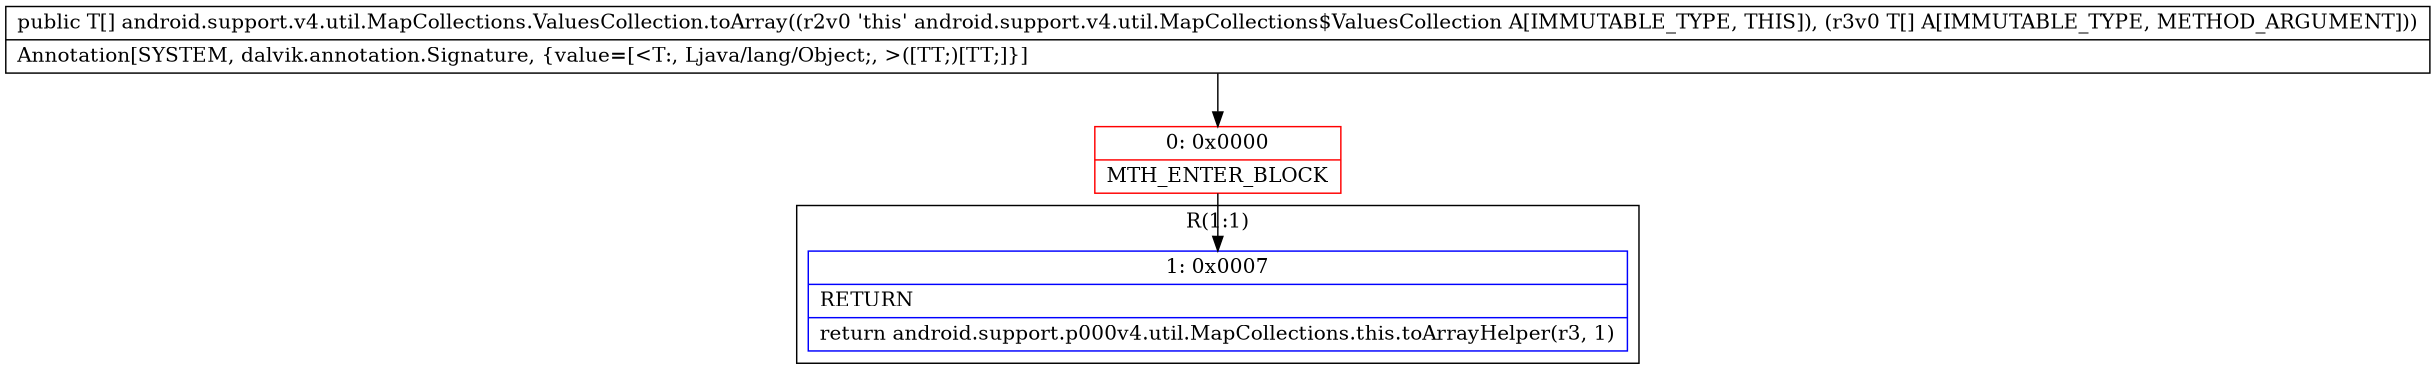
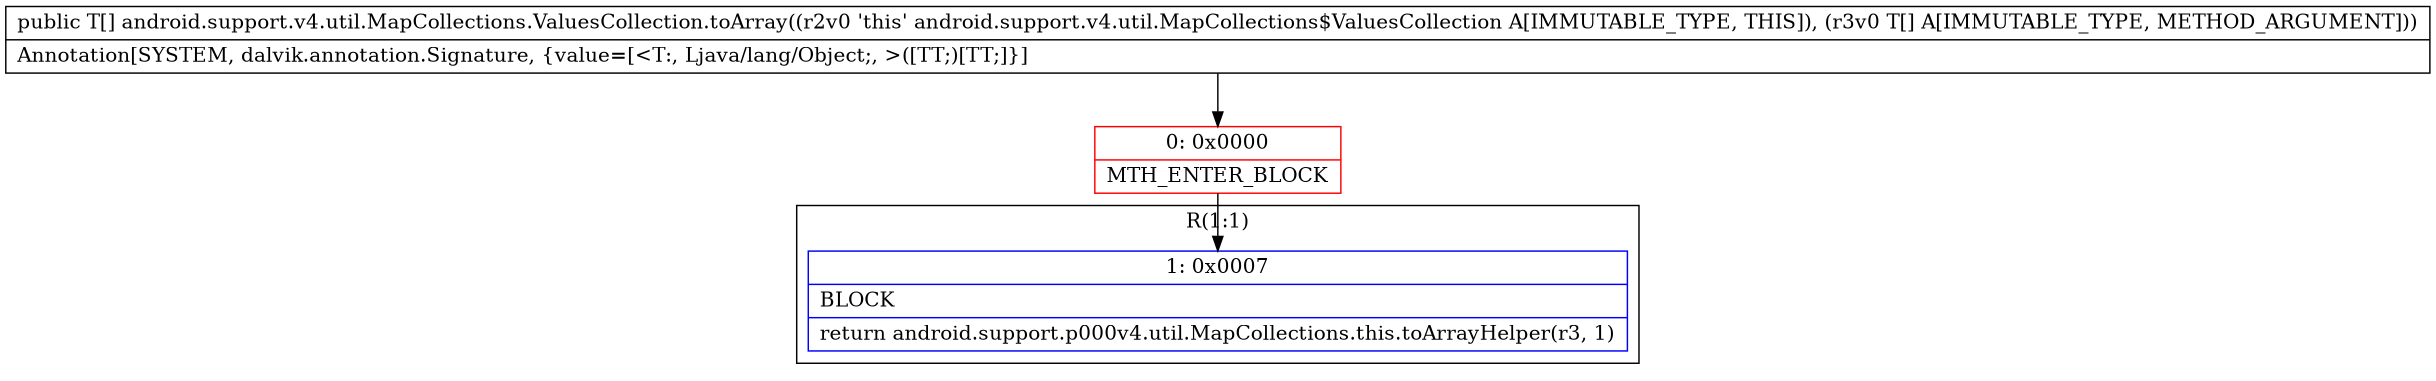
(867, 300) -> (857, 300)
